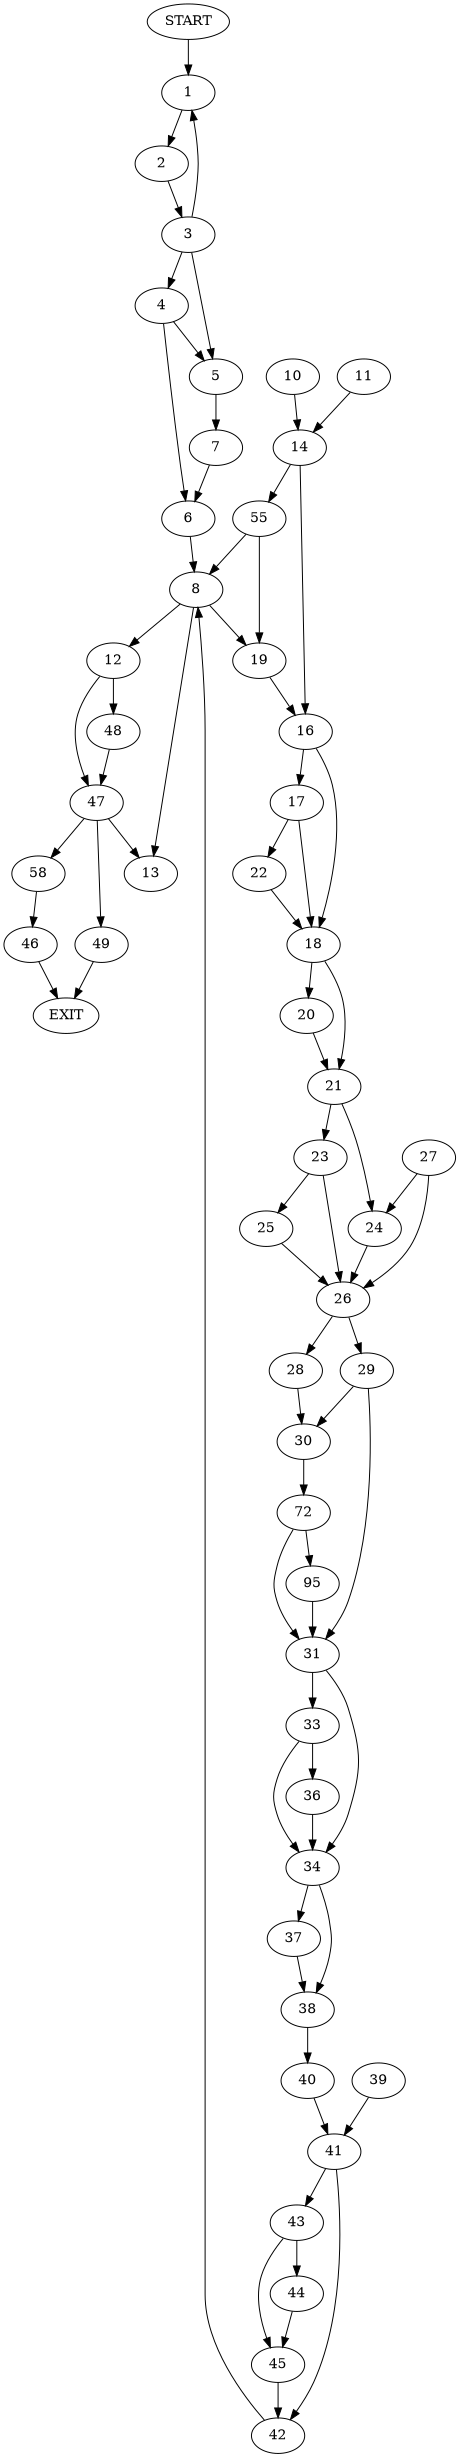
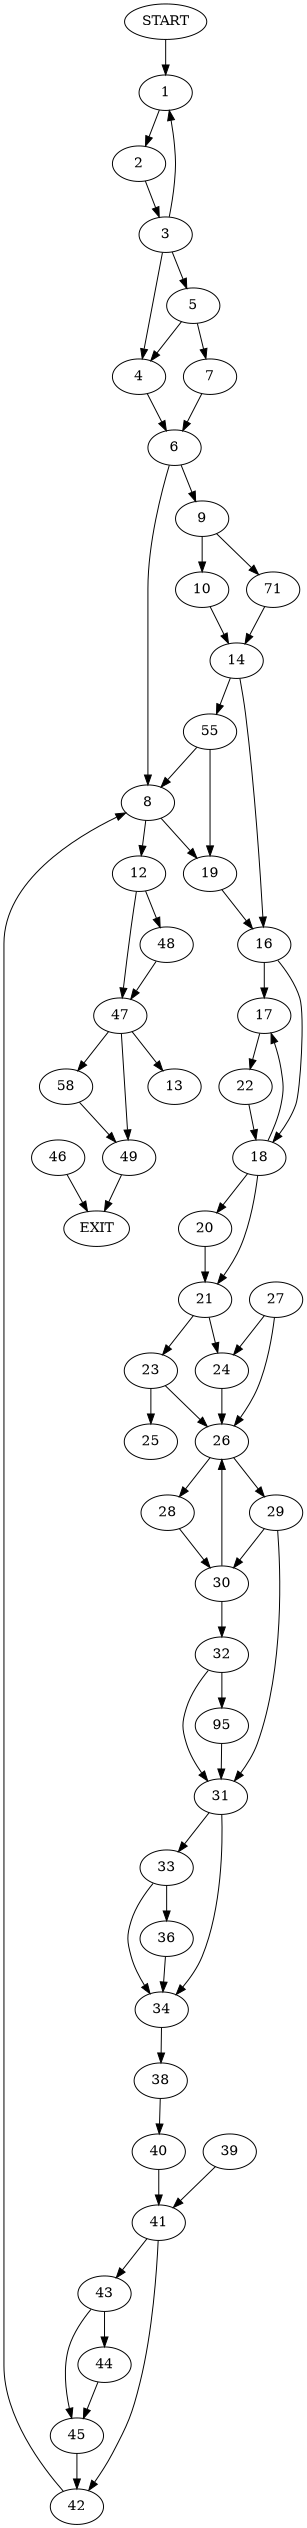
(186, 337) -> (169, 337)
(364, 377) -> (273, 590)
none -> (202, 519)
(174, 727) -> none
(305, 869) -> (283, 1093)
(35, 904) -> (94, 1119)
(301, 1261) -> (222, 1518)
(304, 1513) -> (222, 1655)
(294, 1939) -> none
